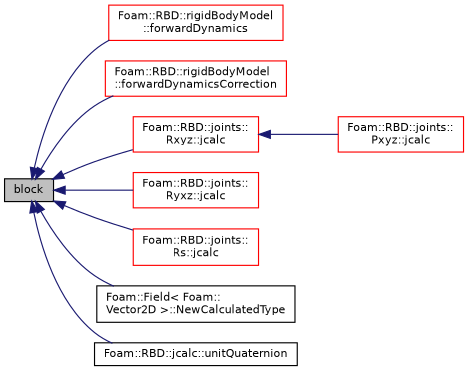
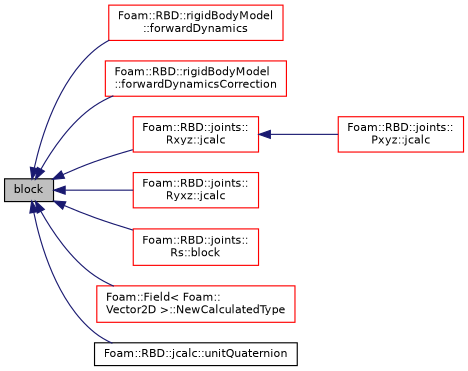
(196, 247) -> (196, 247)
(196, 304) -> (196, 304)
